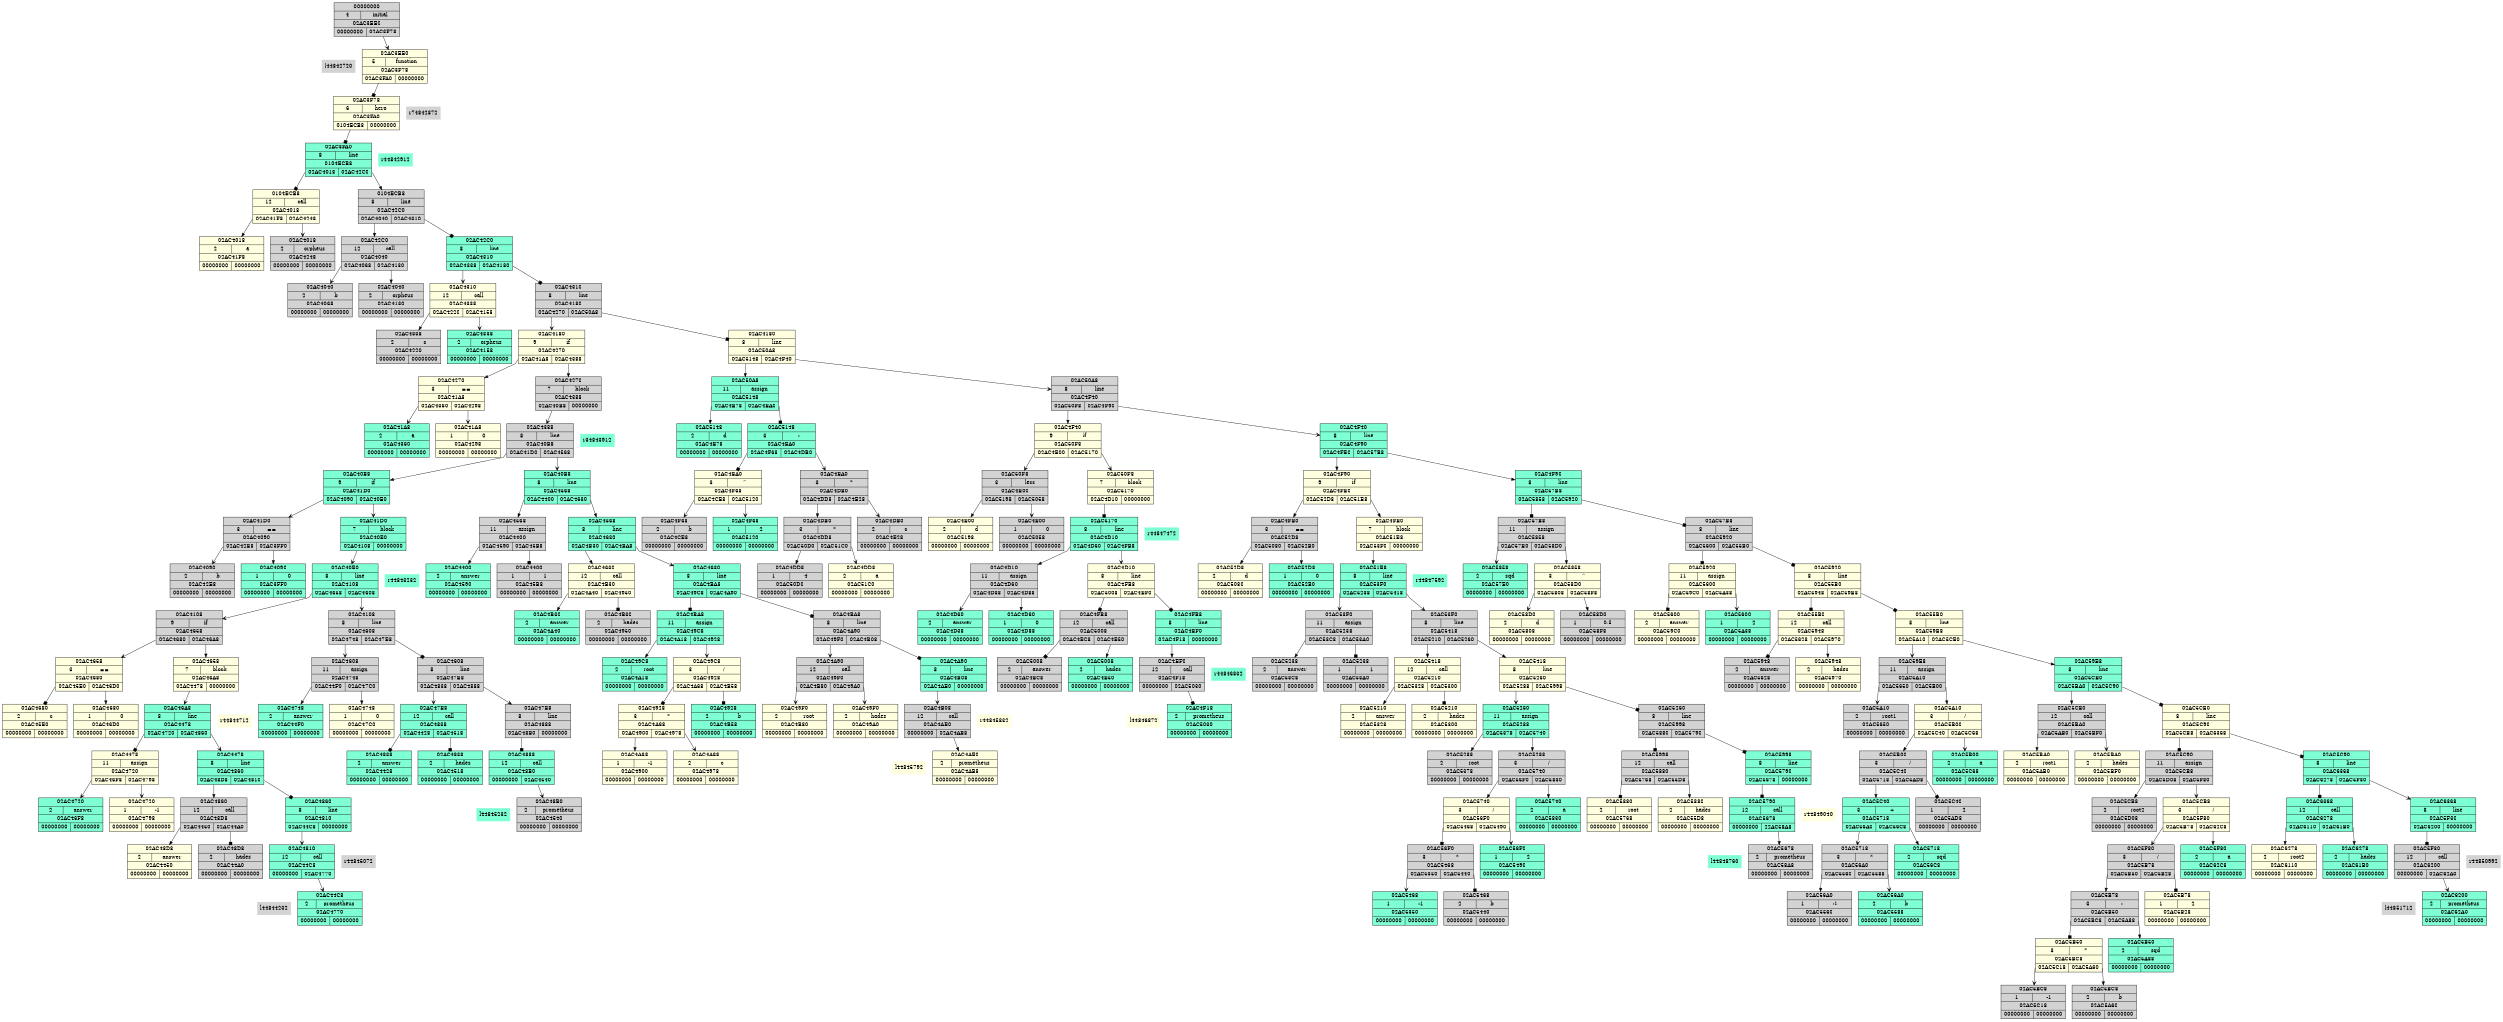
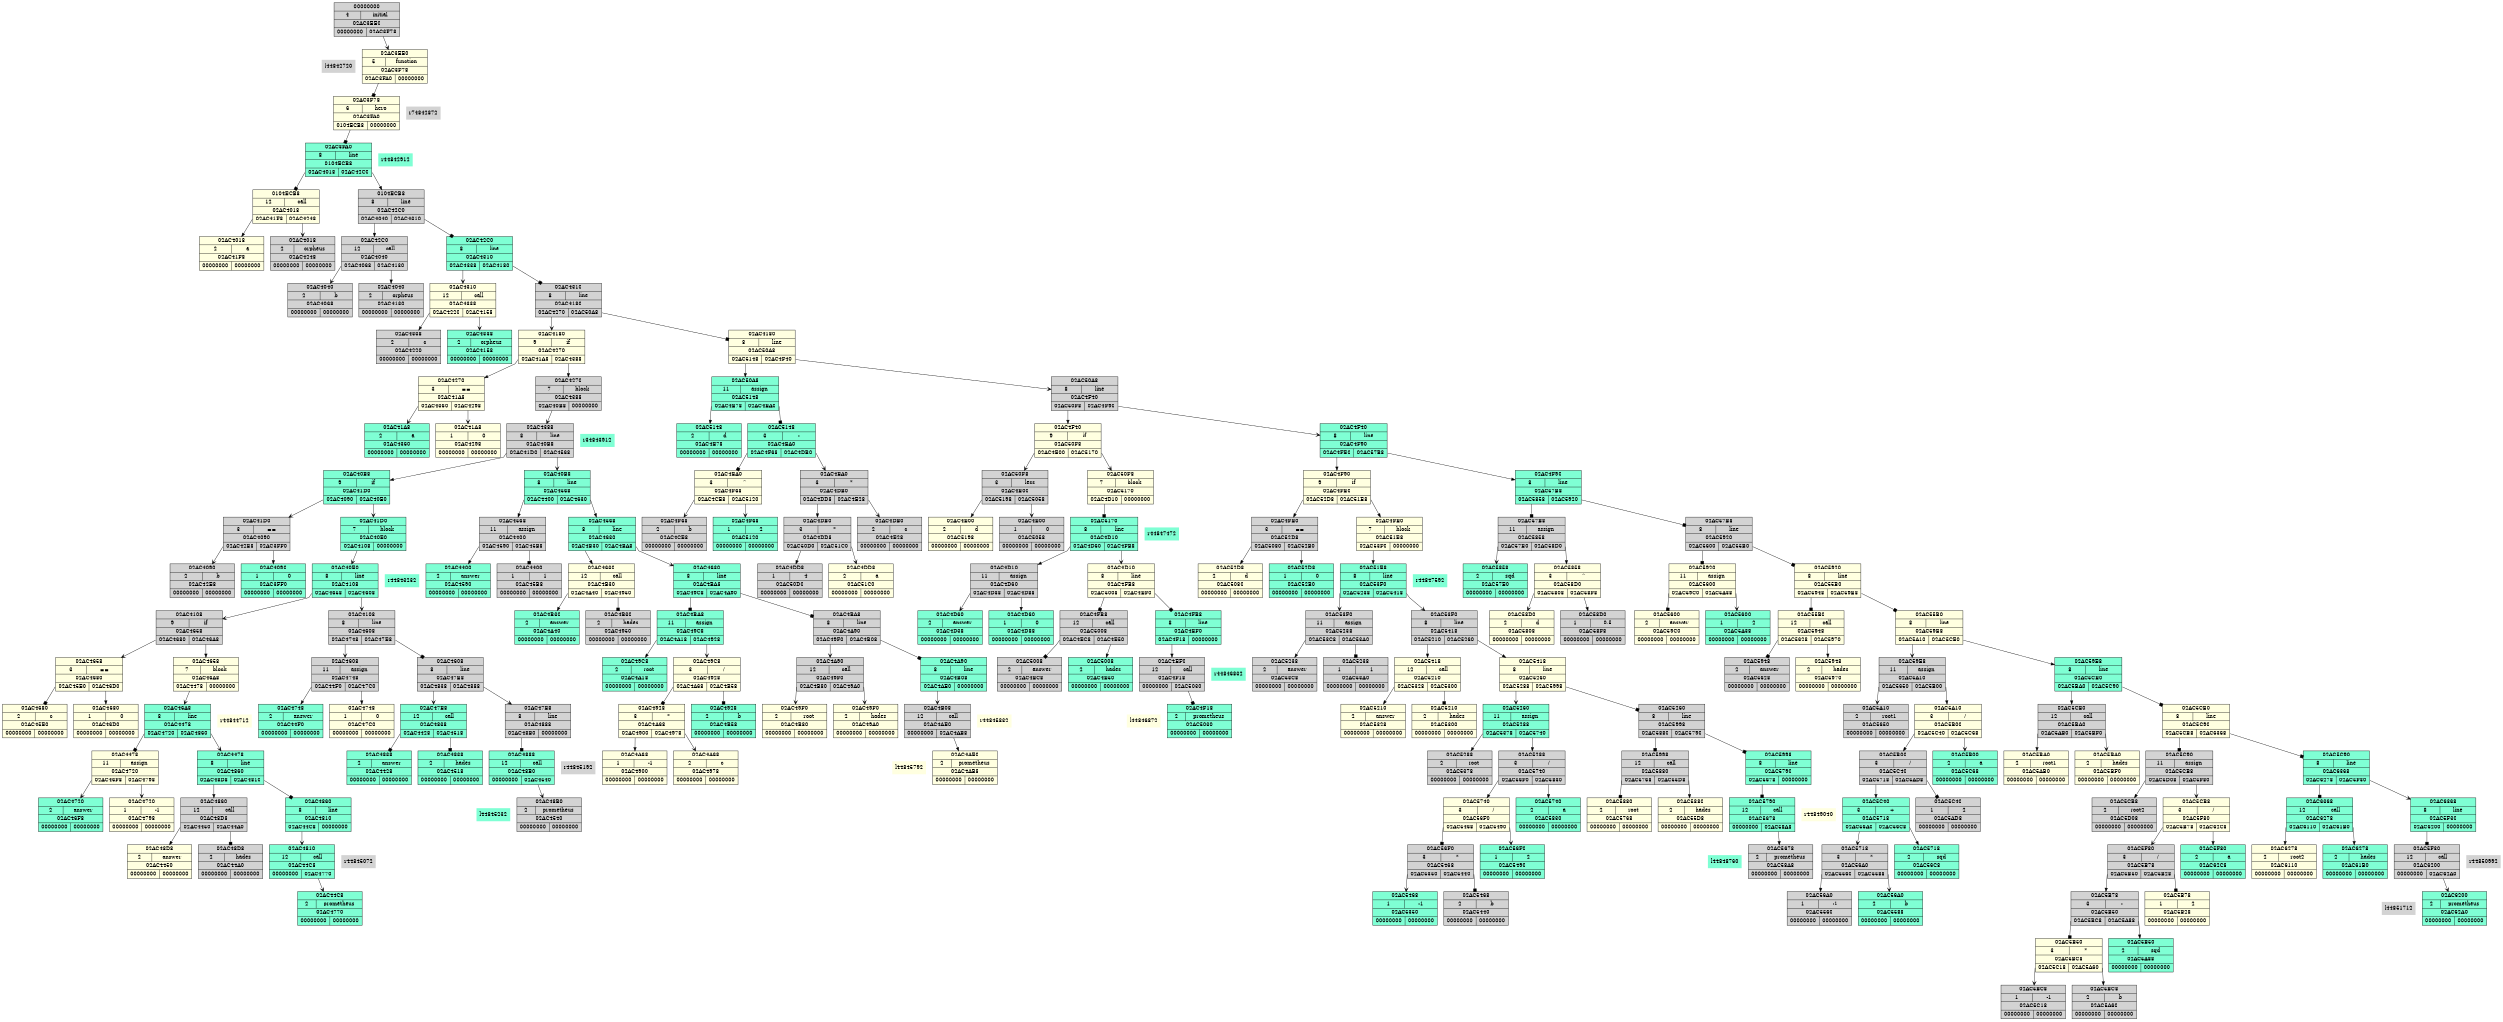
none -> (578, 768)
(1778, 827) -> (1778, 827)
(274, 908) -> none
